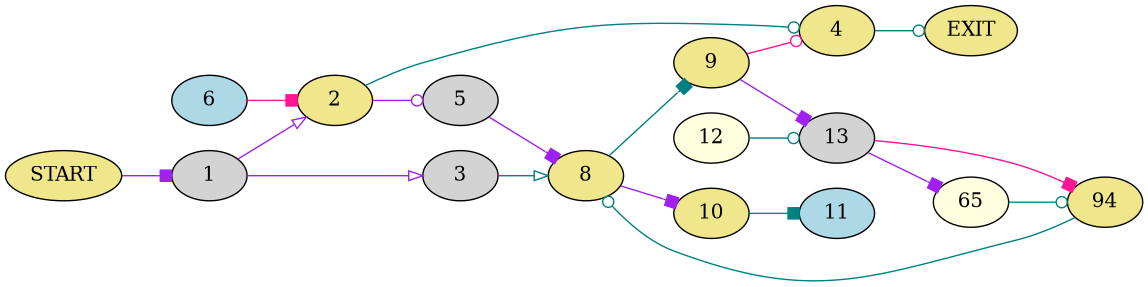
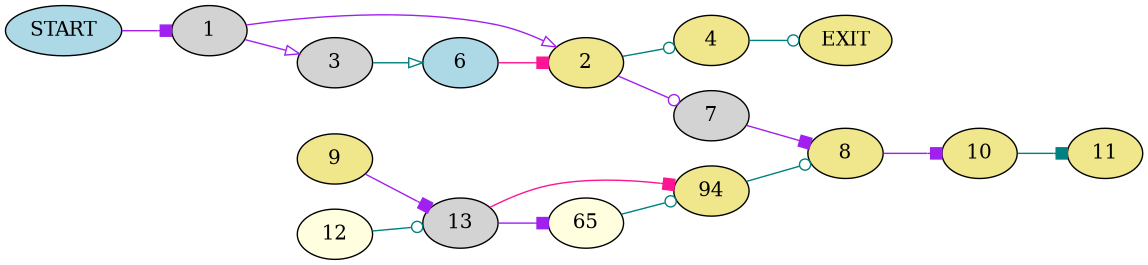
(769, 48) -> none
(460, 100) -> (711, 116)
(643, 124) -> none
(64, 176) -> (64, 31)
(516, 176) -> (391, 63)
(837, 213) -> (1105, 153)
